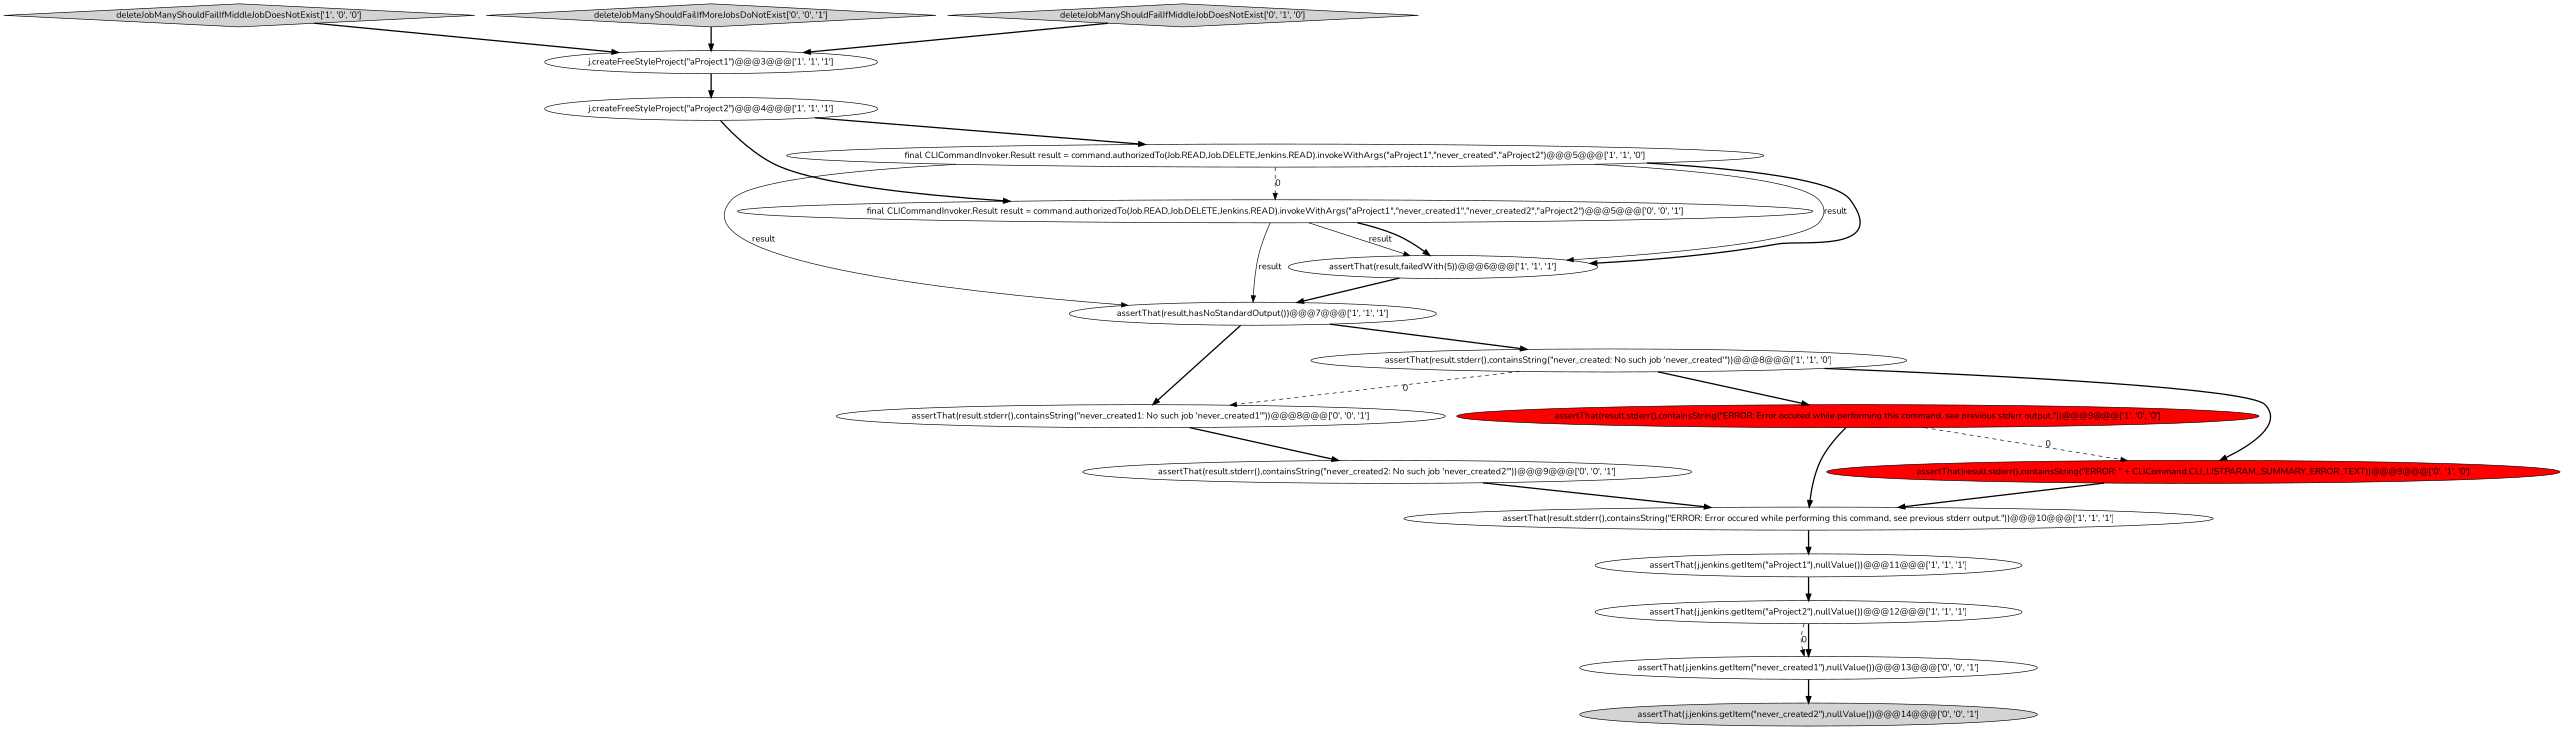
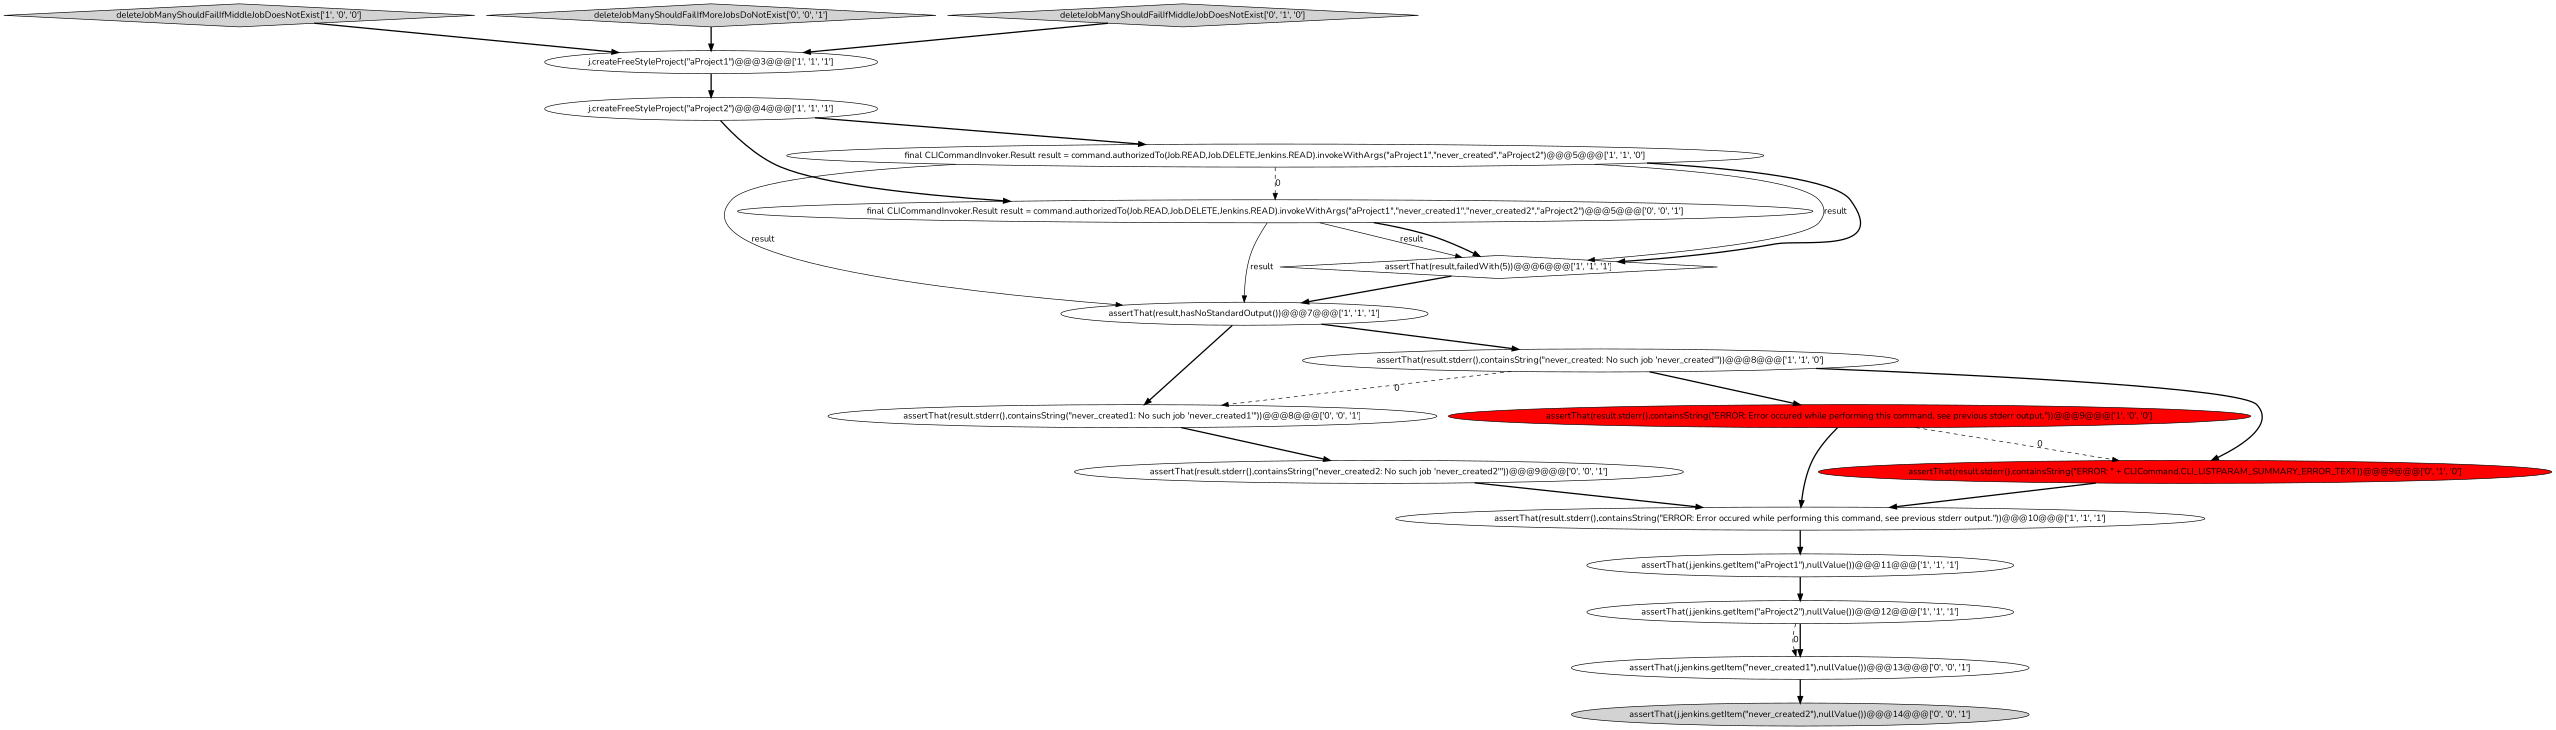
(1443, 267) -> (1499, 267)
